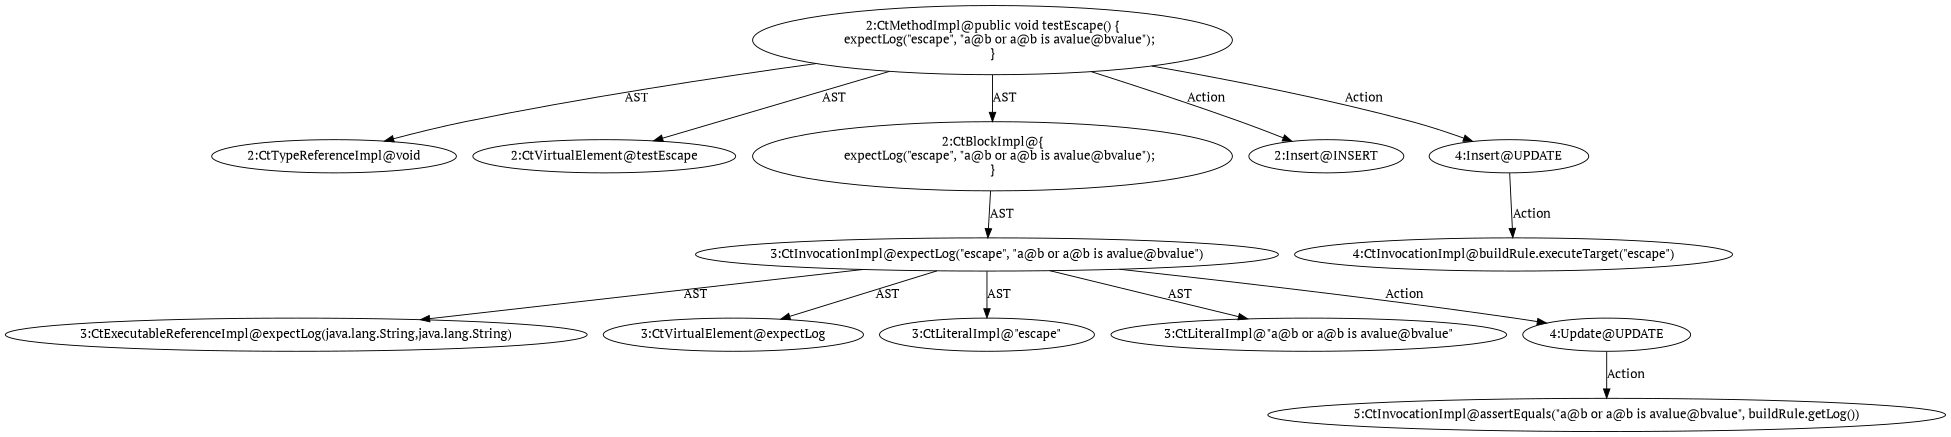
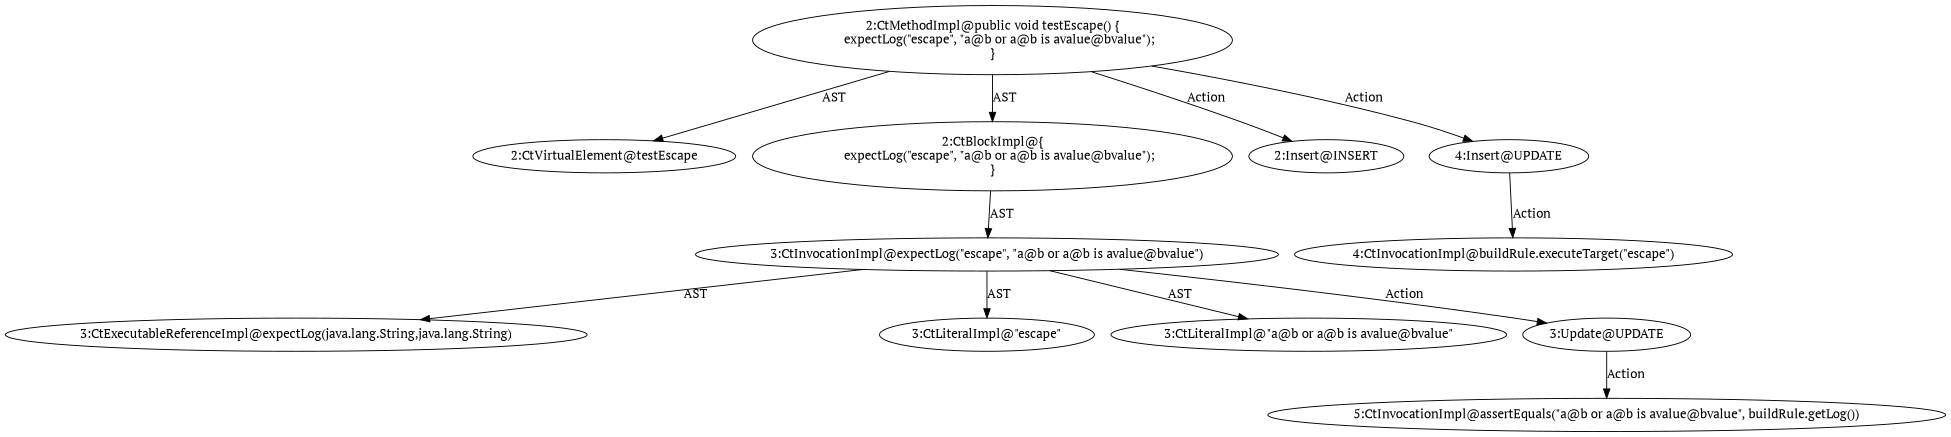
(334, 156) -> none
(733, 335) -> none
(1607, 335) -> (1607, 335)
